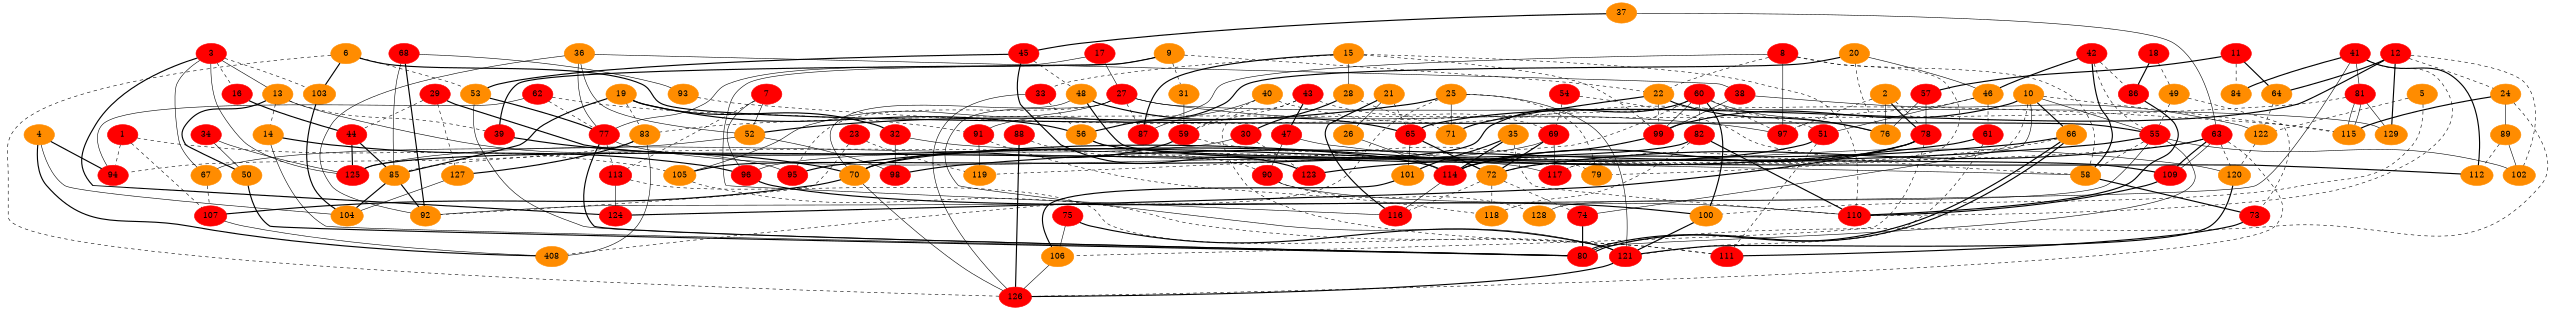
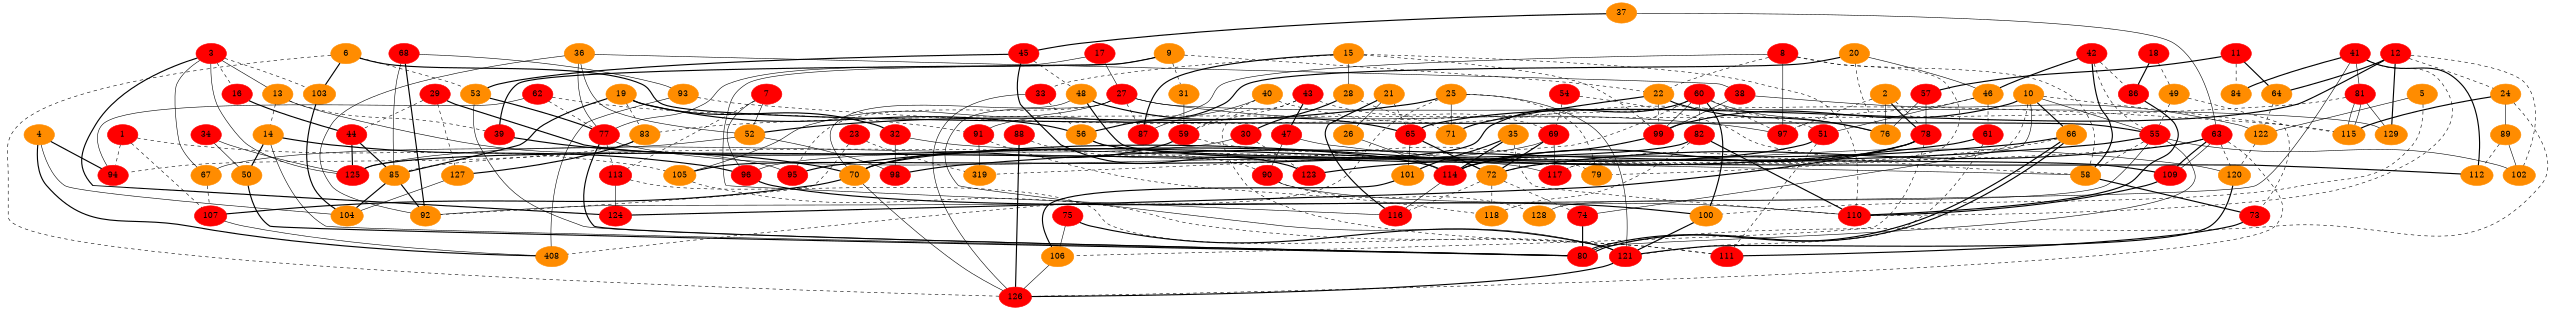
(2342, 114) -> (2342, 114)
(189, 121) -> (257, 155)
(980, 175) -> (980, 175)
(639, 223) -> (575, 136)
